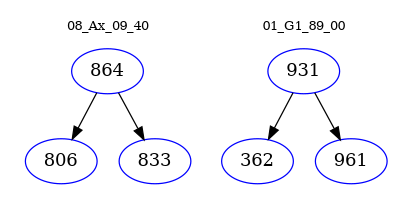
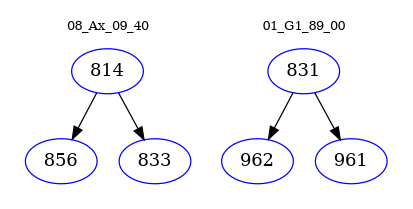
(108, 71) -> (108, 71)
(304, 71) -> (304, 71)
(61, 161) -> (61, 161)
(258, 161) -> (258, 161)
